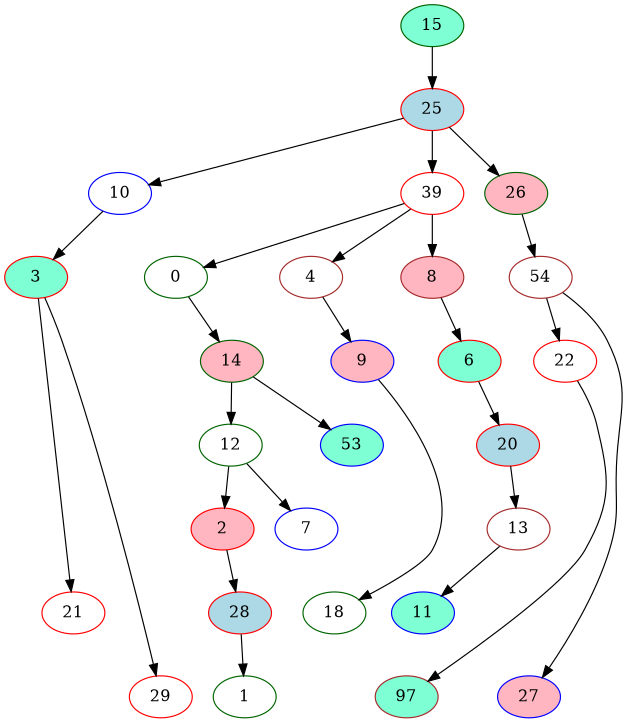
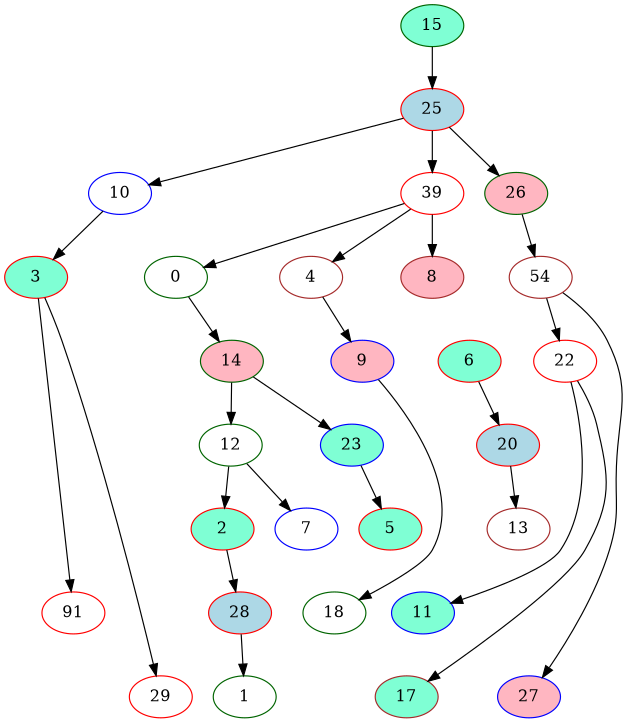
(449, 314) -> none
(352, 445) -> (352, 445)
(223, 529) -> (223, 529)
none -> (390, 529)
(475, 567) -> (573, 522)
(73, 613) -> (73, 613)
(407, 697) -> (407, 697)
